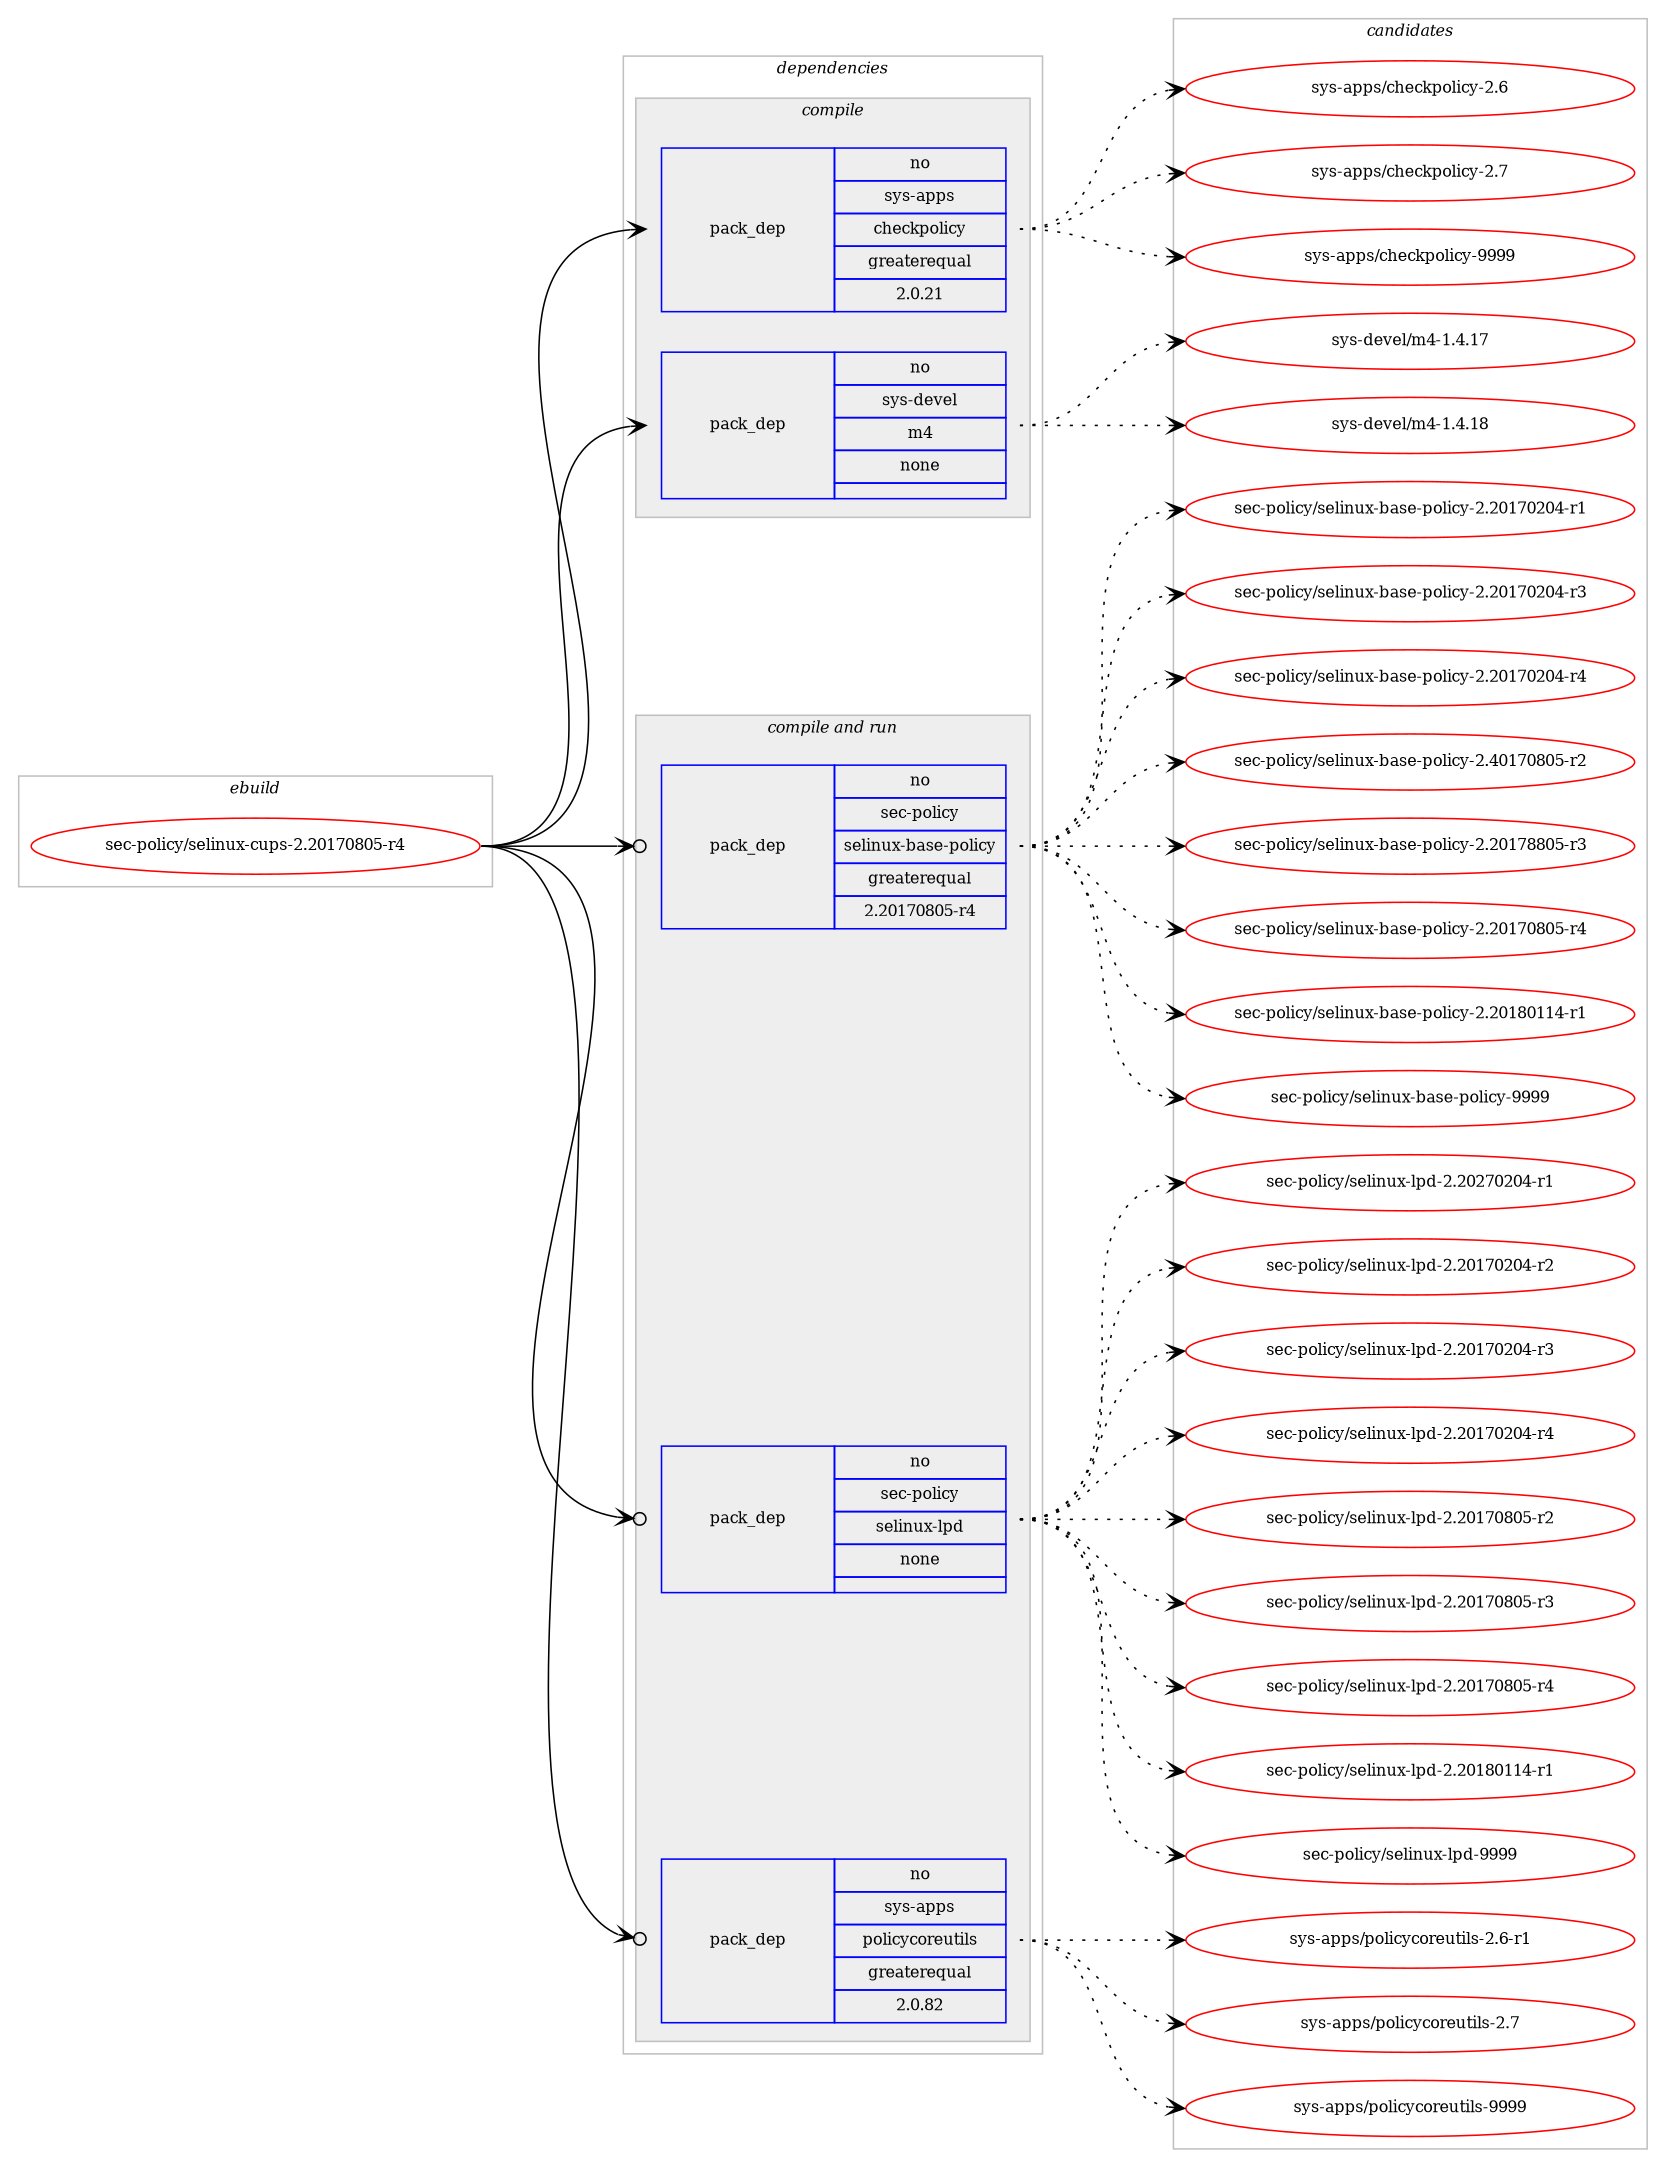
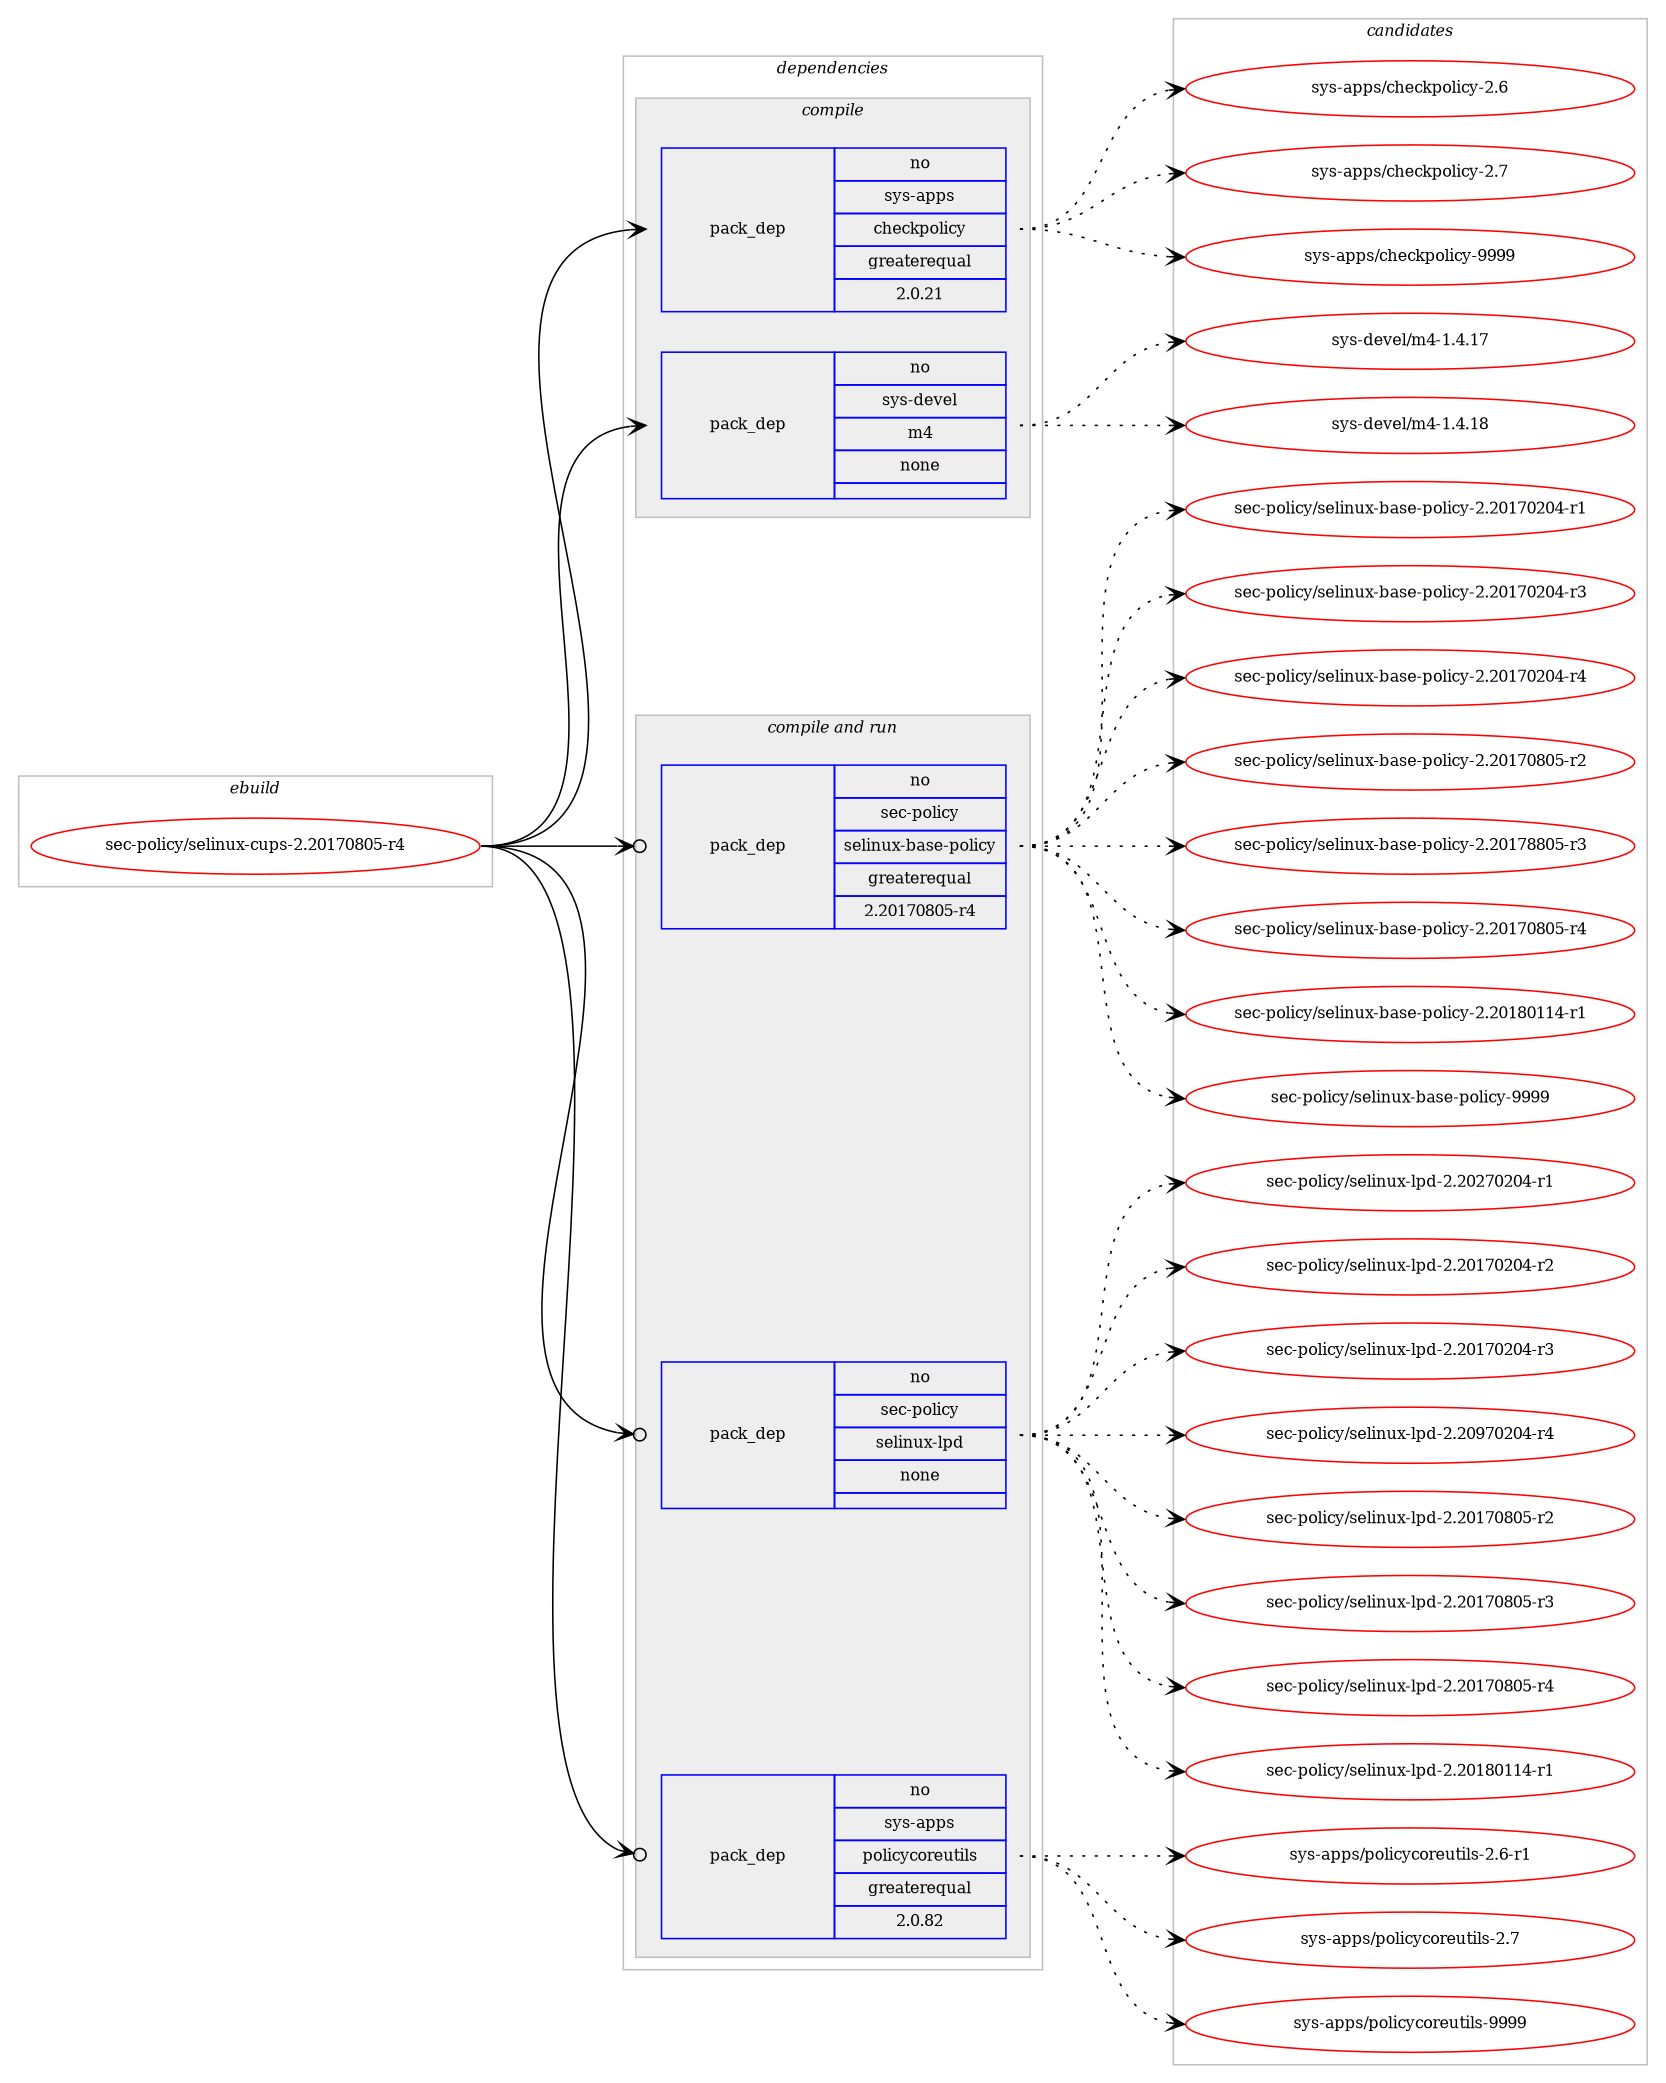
(1410, 762) -> (1410, 762)
(1410, 1435) -> (1410, 1435)
(1410, 1856) -> none
